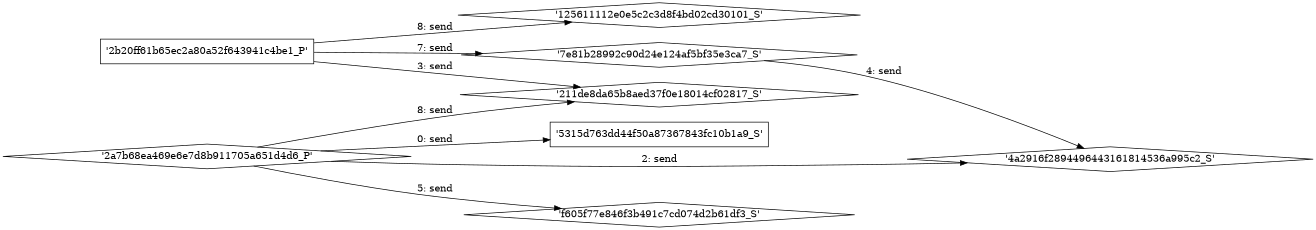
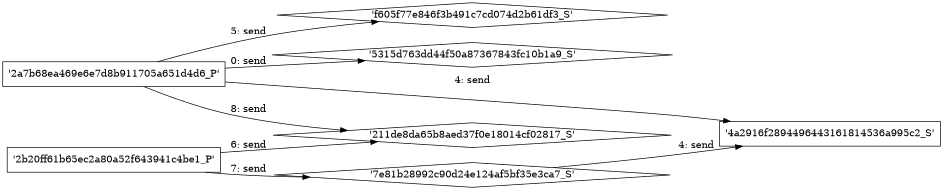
(659, 15) -> none
(435, 67) -> (248, 145)
(659, 134) -> (472, 55)
(207, 156) -> (114, 74)
(1110, 159) -> (830, 134)
(659, 160) -> (472, 81)
